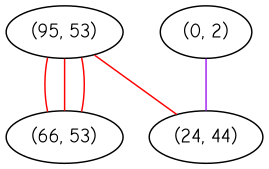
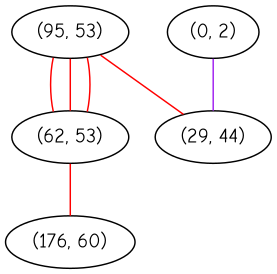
(65, 137) -> (70, 137)
(206, 137) -> (213, 137)
none -> (70, 242)
